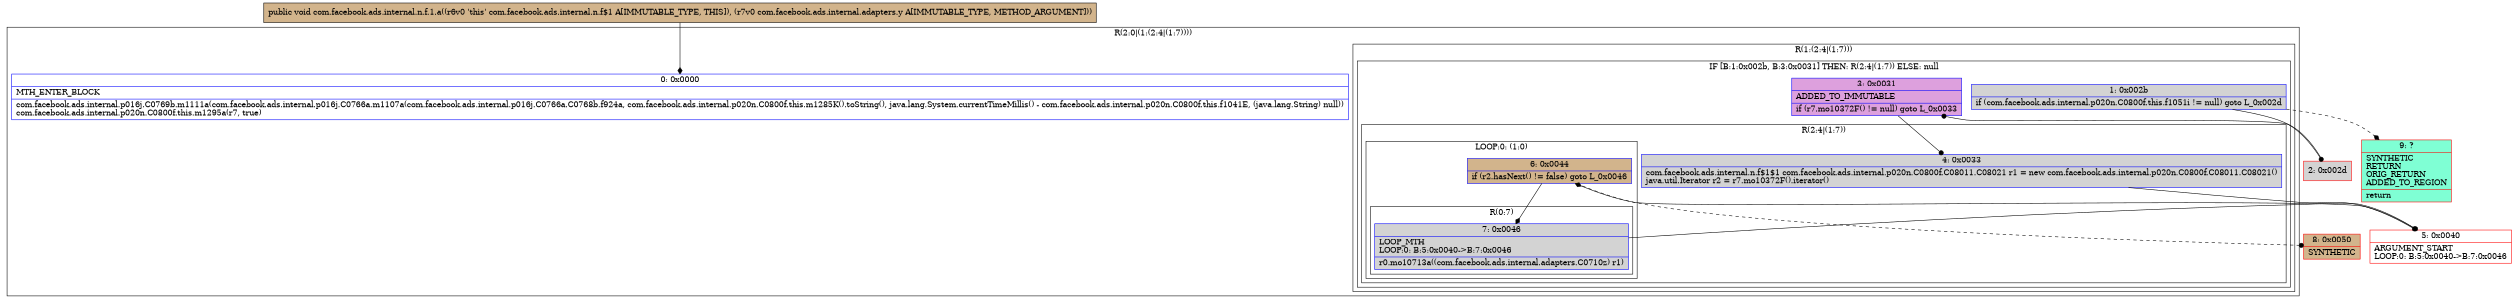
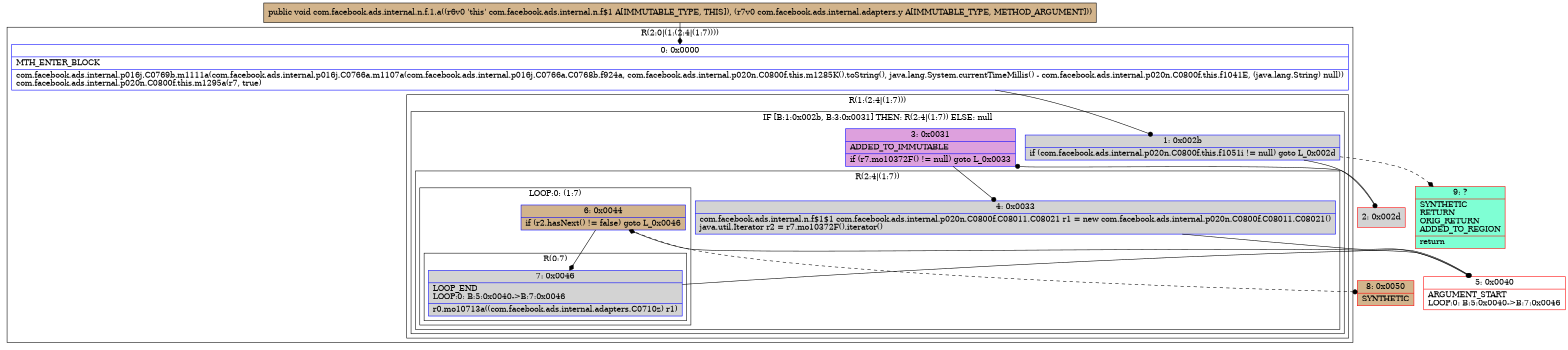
none -> (1073, 108)
(1502, 148) -> (555, 194)
(1402, 242) -> (455, 289)
